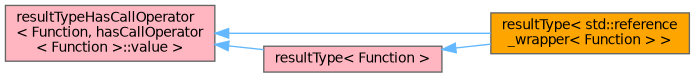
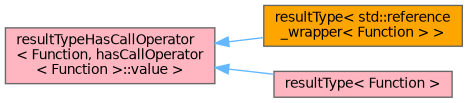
(473, 46) -> none
